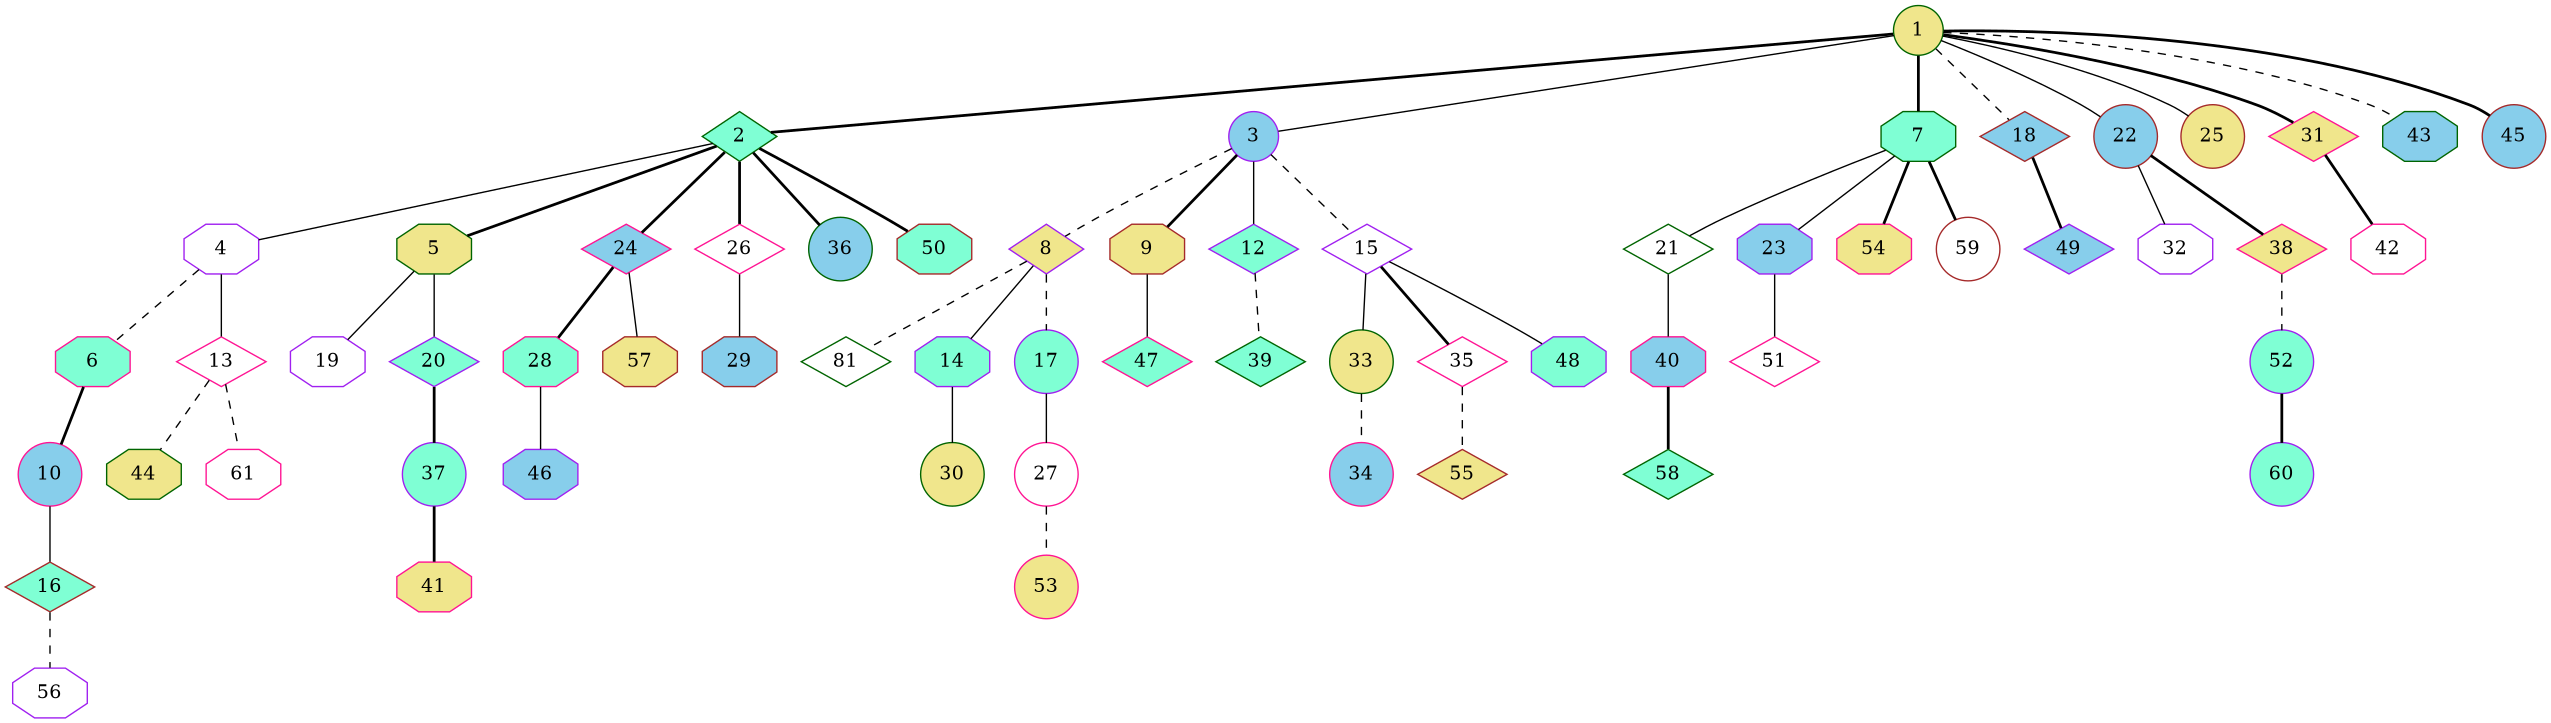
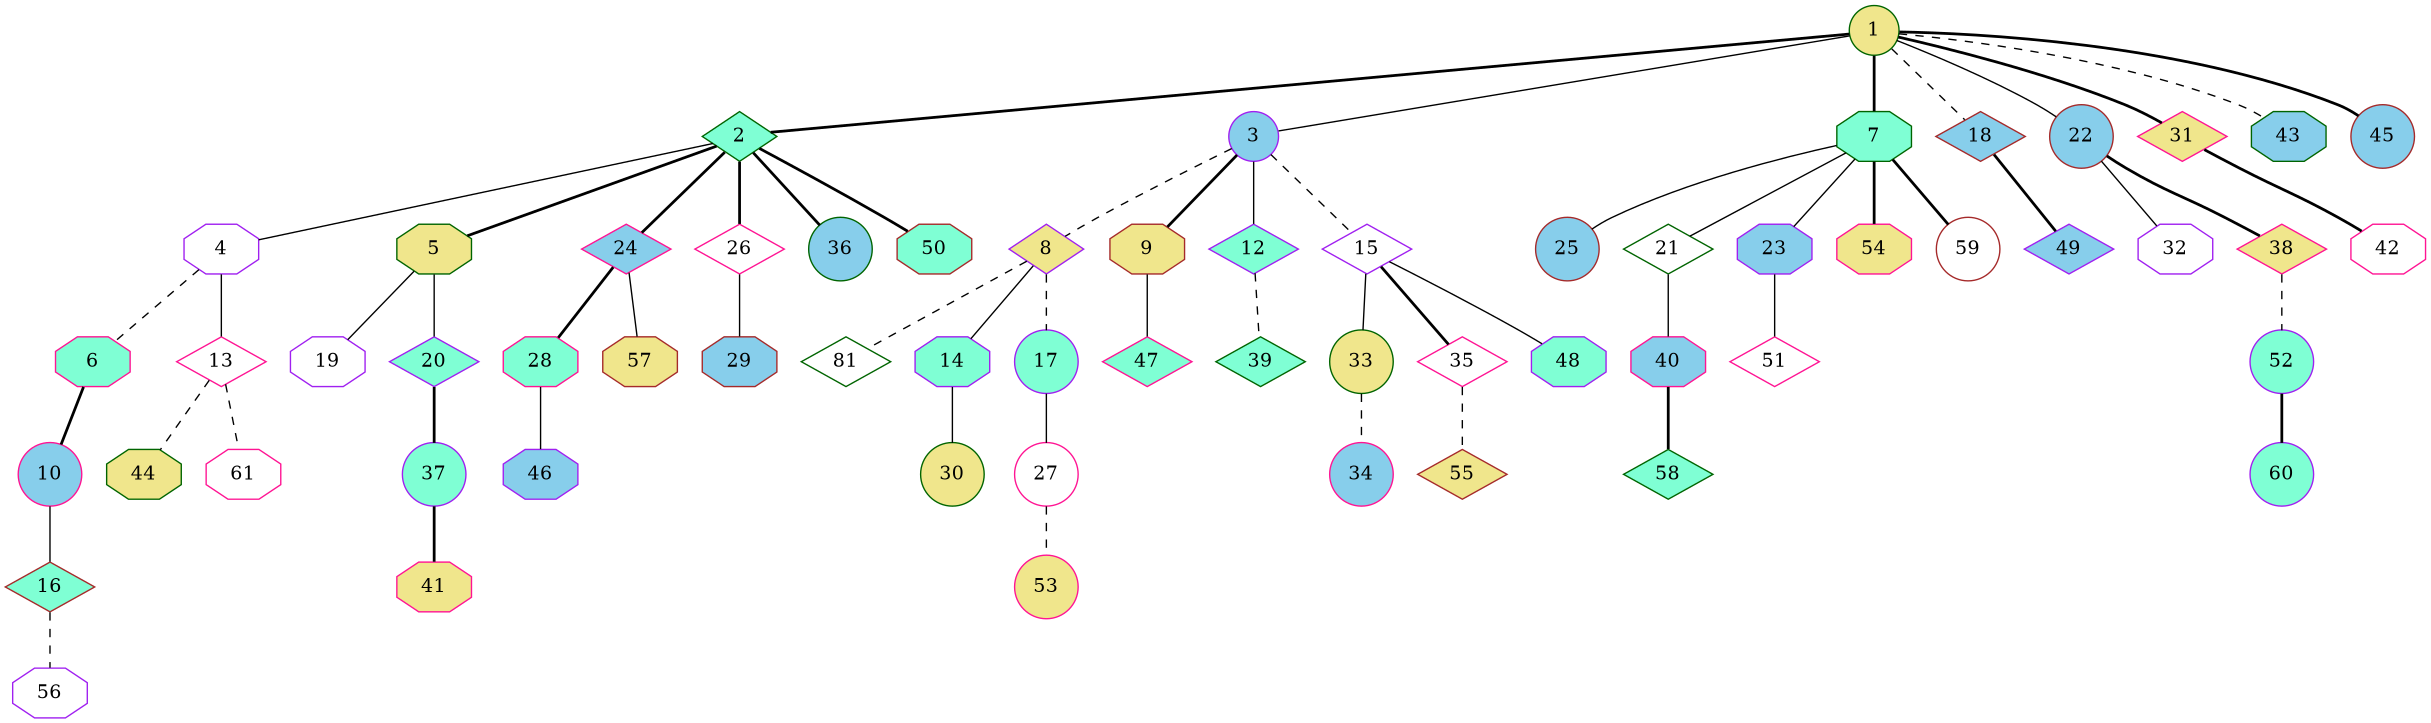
(2069, 67) -> (1711, 179)
(2213, 136) -> (1567, 249)
